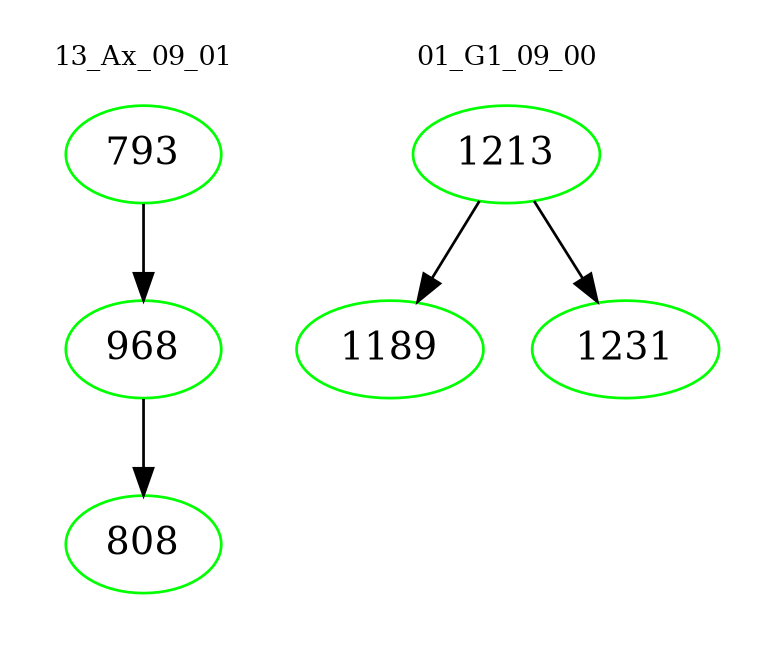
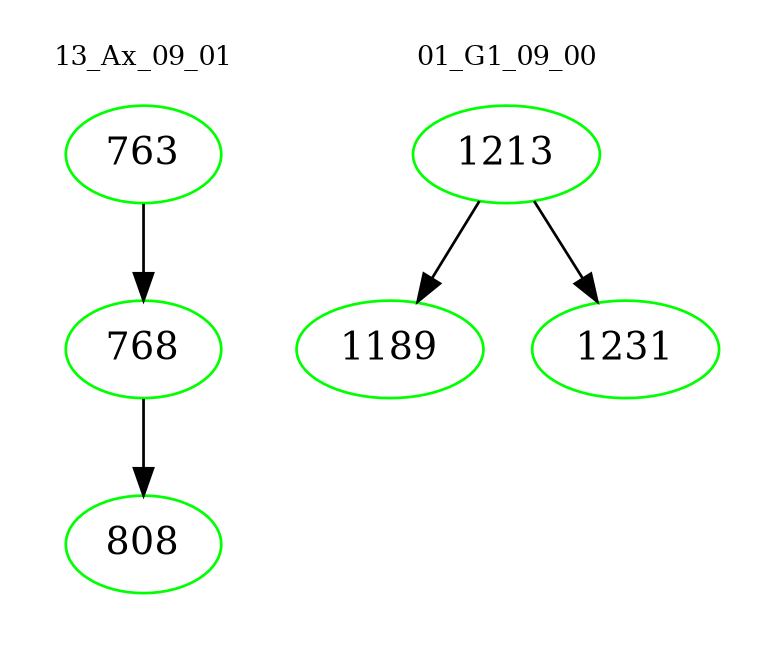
(144, 154) -> (144, 154)
(144, 349) -> (144, 349)
